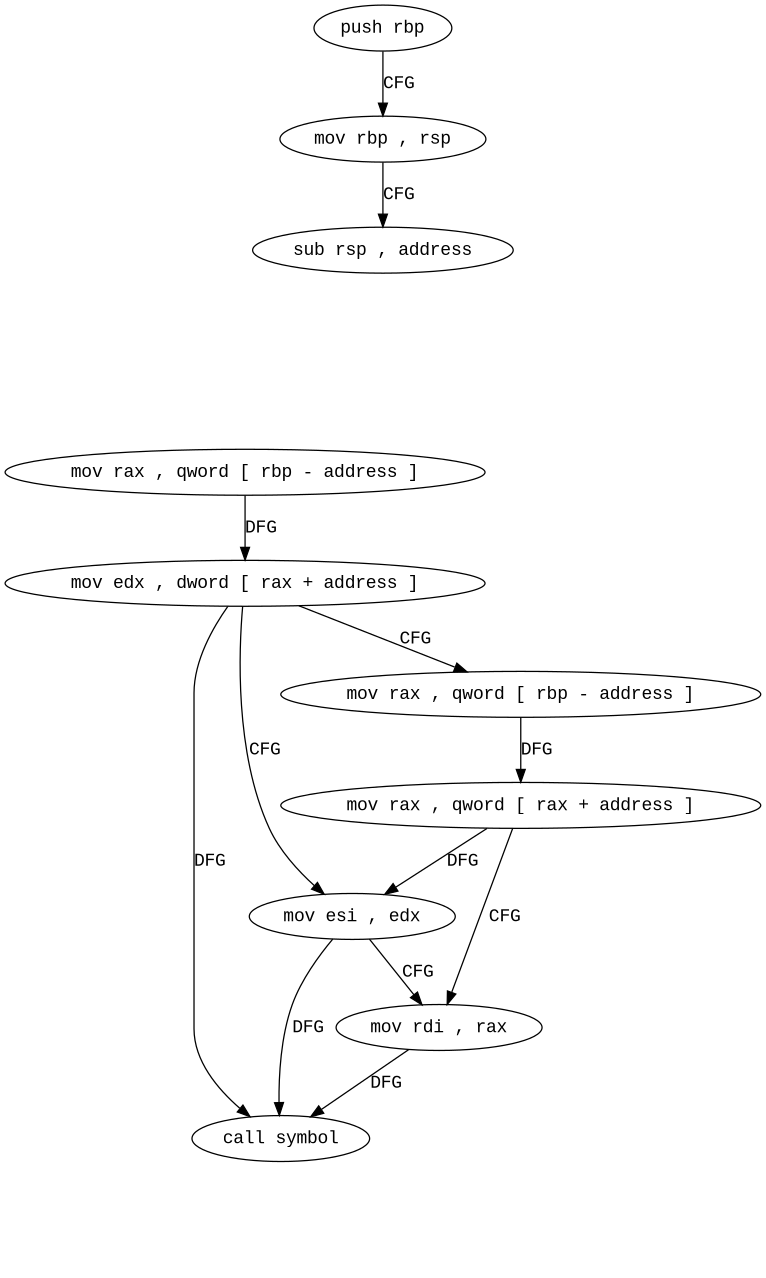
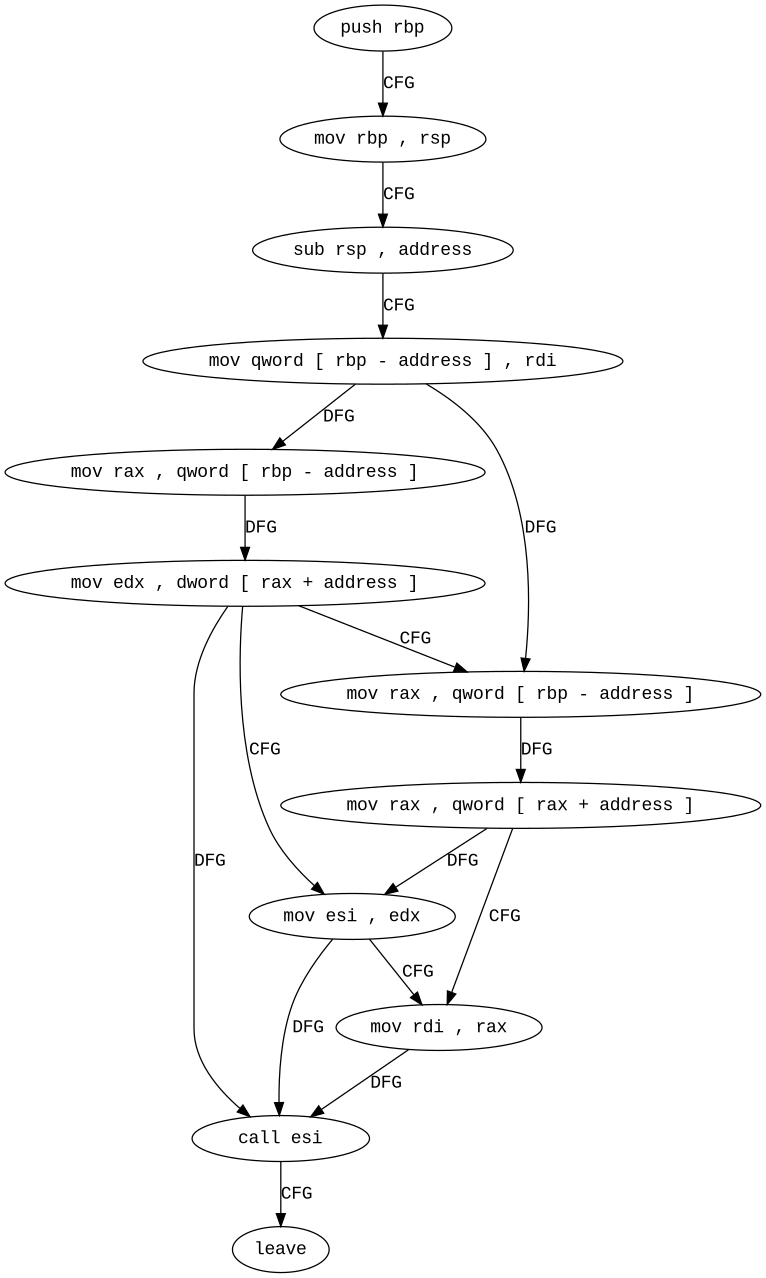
none -> (383, 361)
(281, 1139) -> (281, 1139)
none -> (281, 1250)
